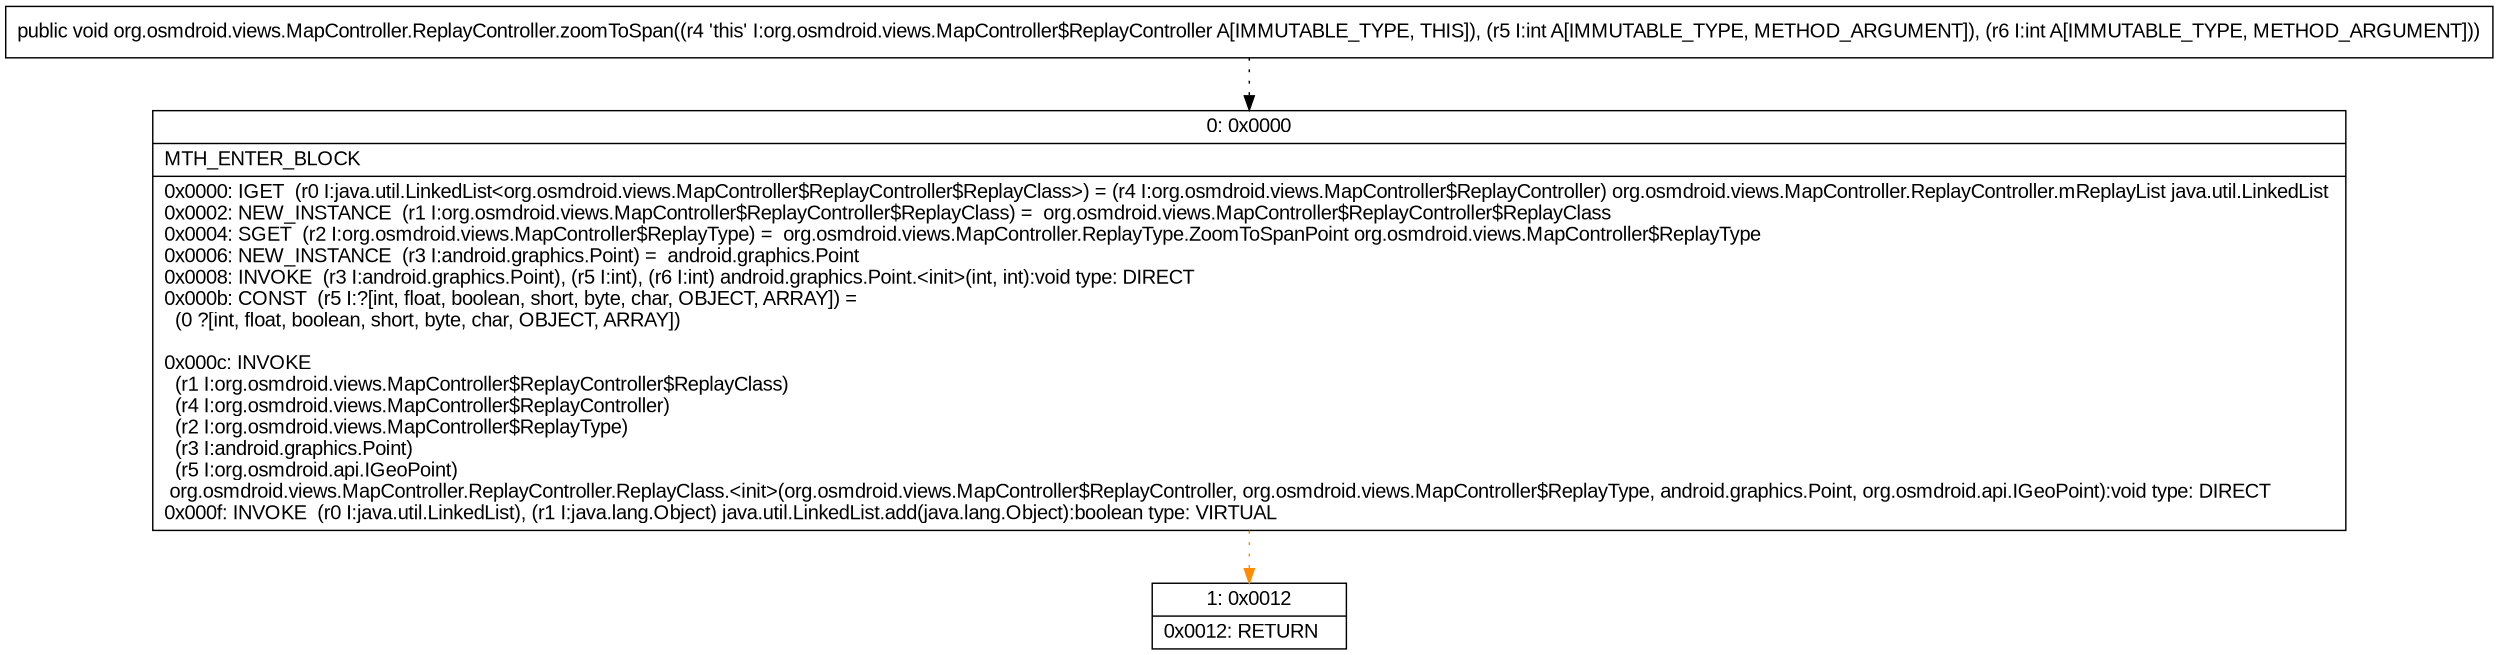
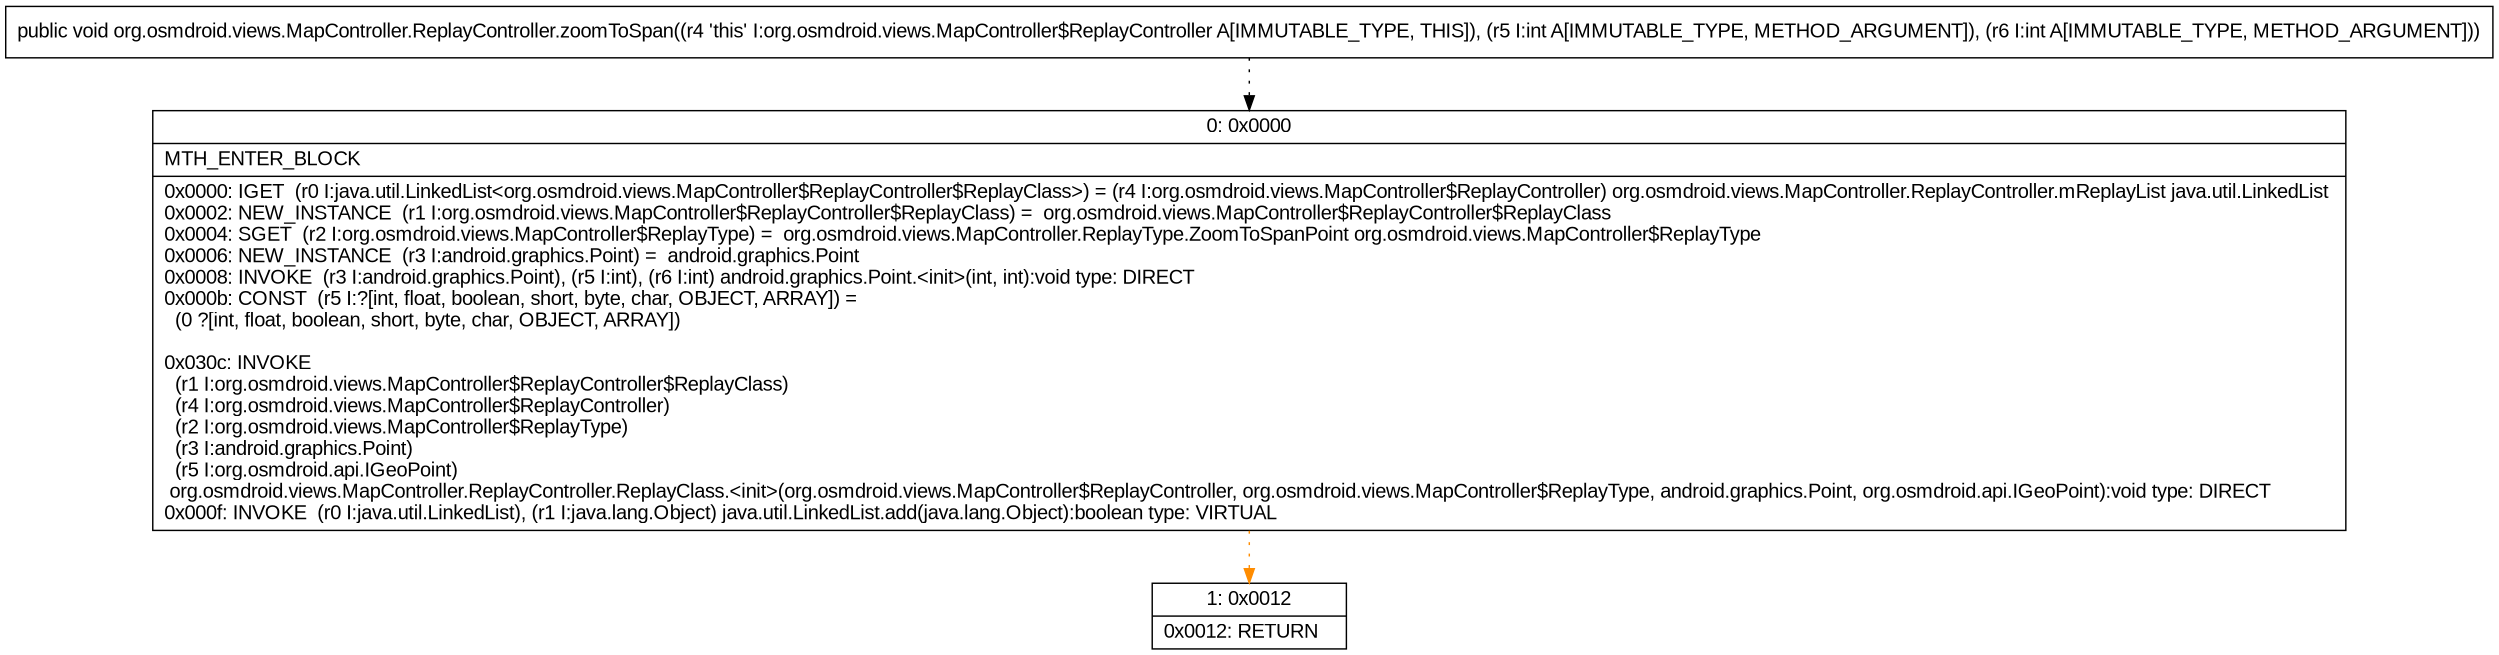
(243, 363) -> (243, 363)
